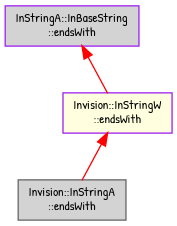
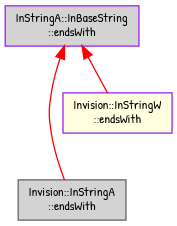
(92, 162) -> (50, 119)
